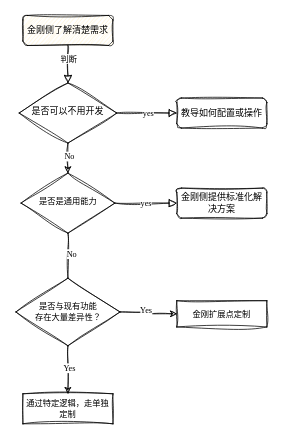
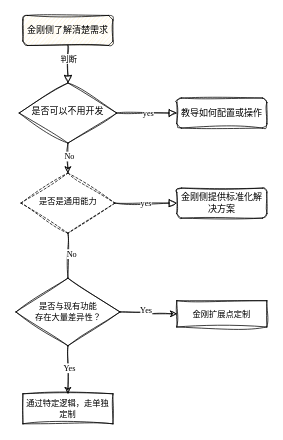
(68, 203) -> (68, 203)
